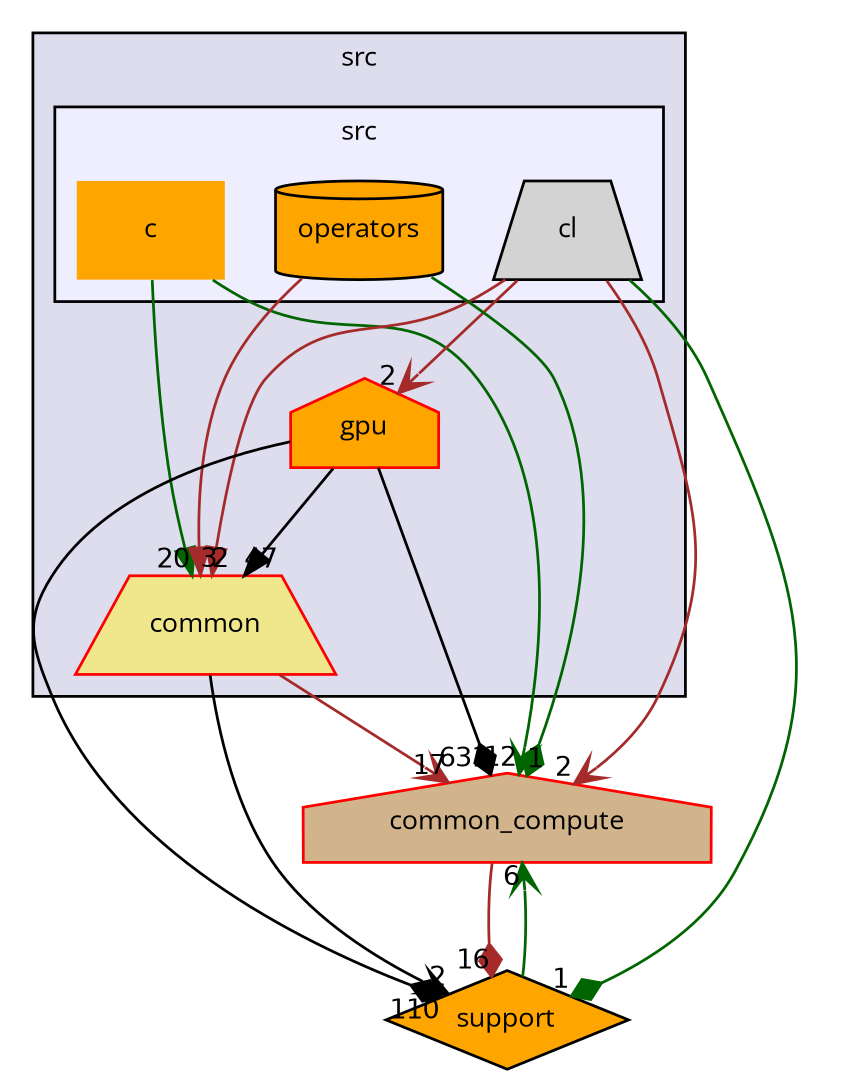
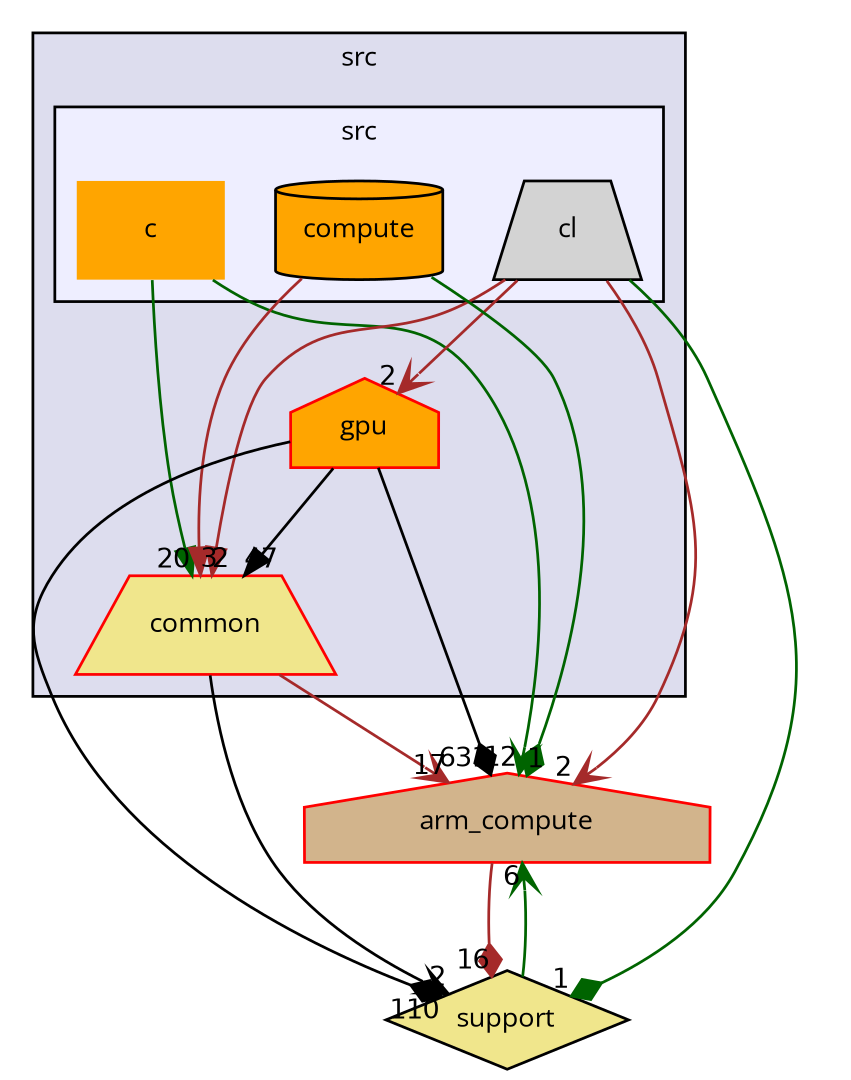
(359, 230) -> (359, 230)
(507, 822) -> (507, 822)
(507, 1020) -> (507, 1020)
